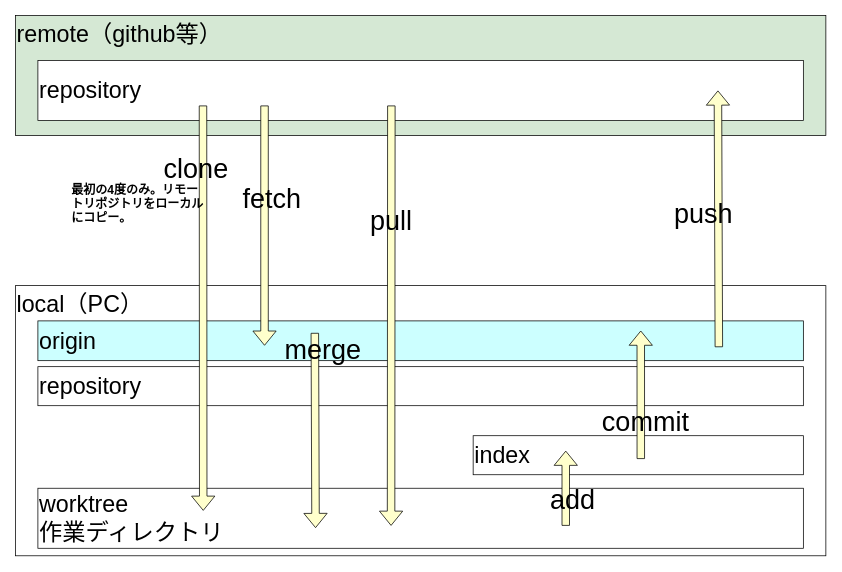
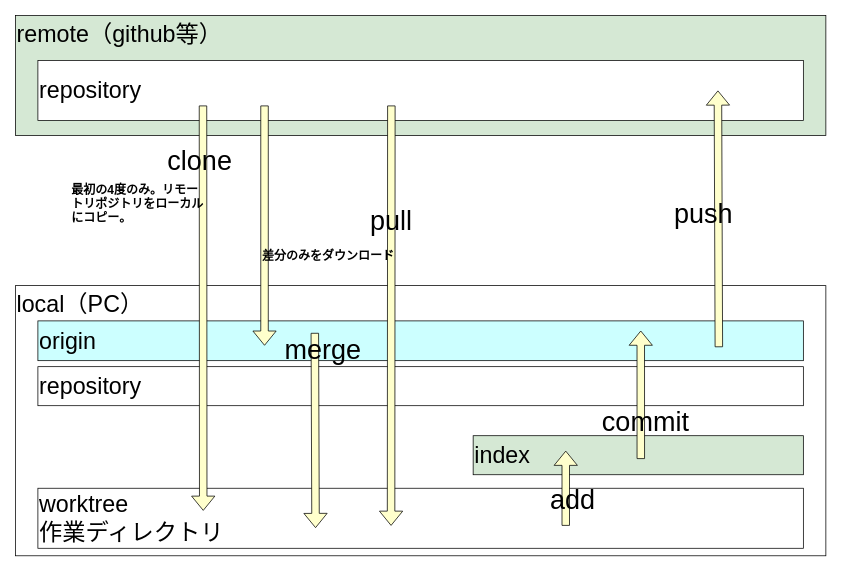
(196, 168) -> (200, 161)
(272, 198) -> none
none -> (341, 263)
(638, 455) -> (638, 455)
